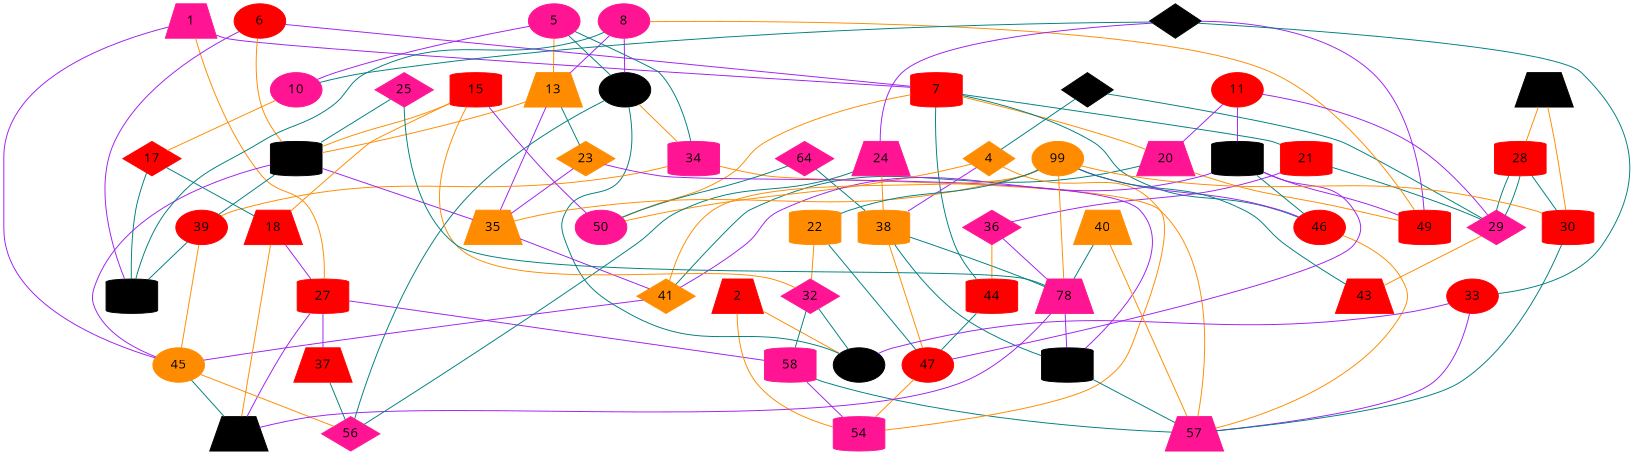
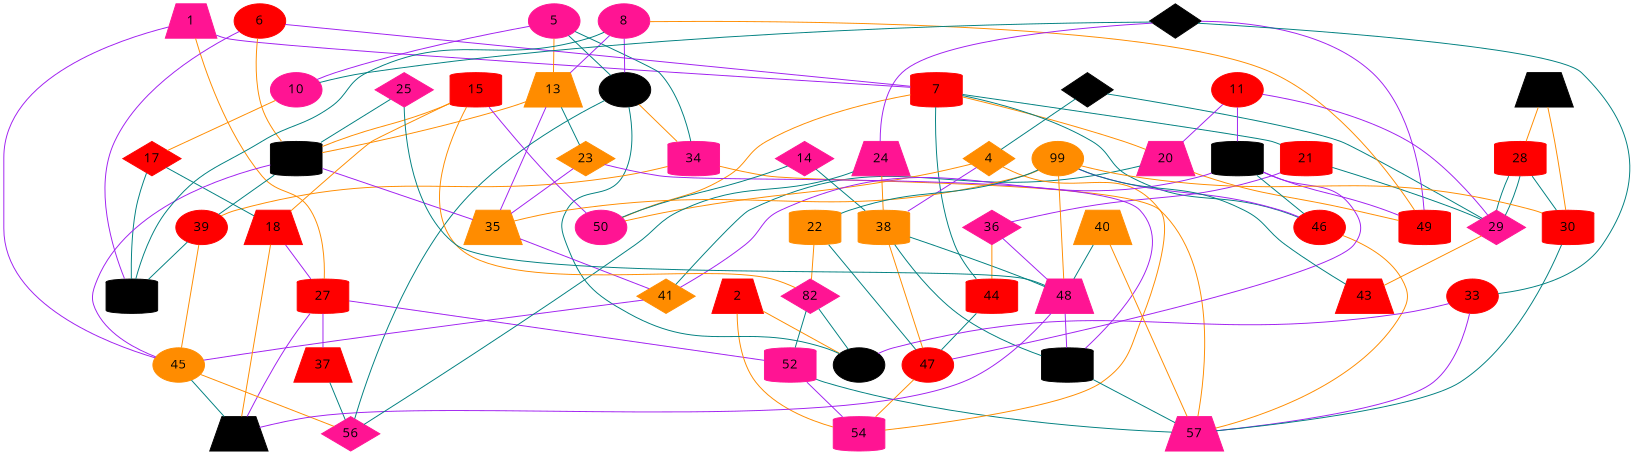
(805, 159) -> (805, 159)
(832, 187) -> none
(810, 296) -> (810, 296)
(1064, 296) -> (1064, 296)
(790, 365) -> (790, 365)
